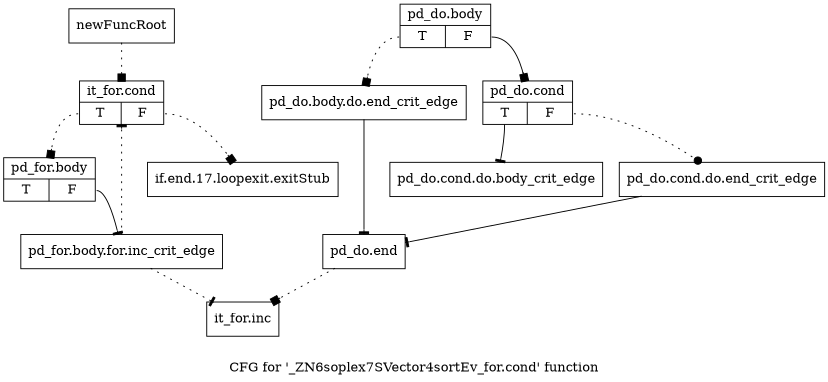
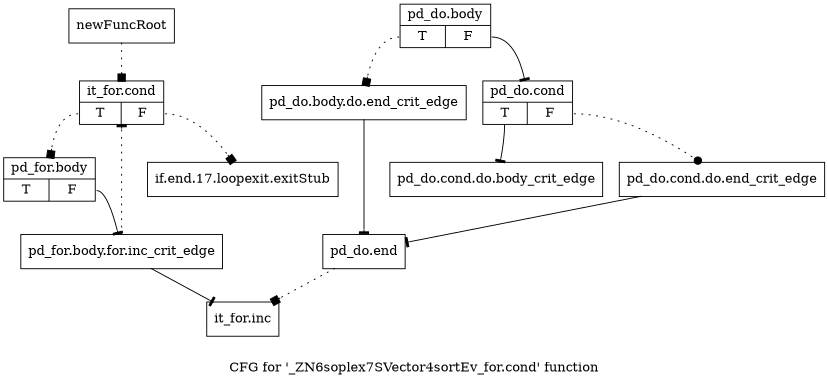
(514, 51) -> (514, 51)
(180, 284) -> (180, 284)
